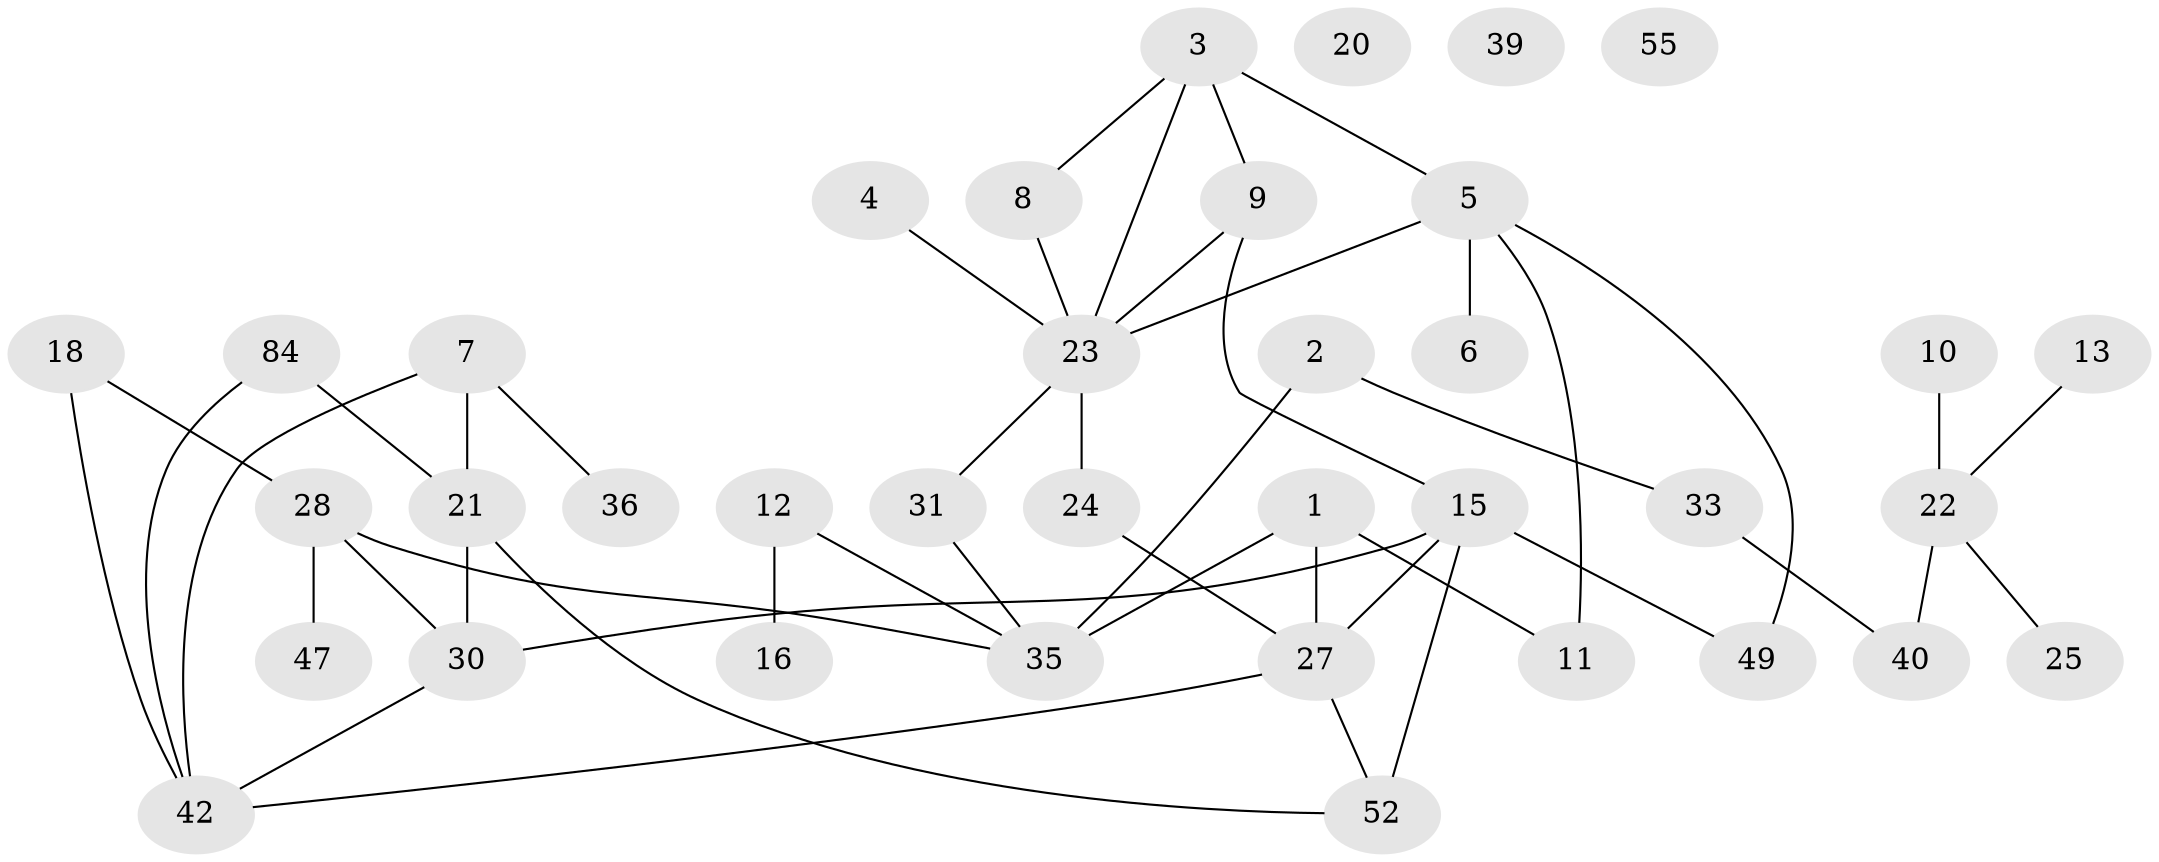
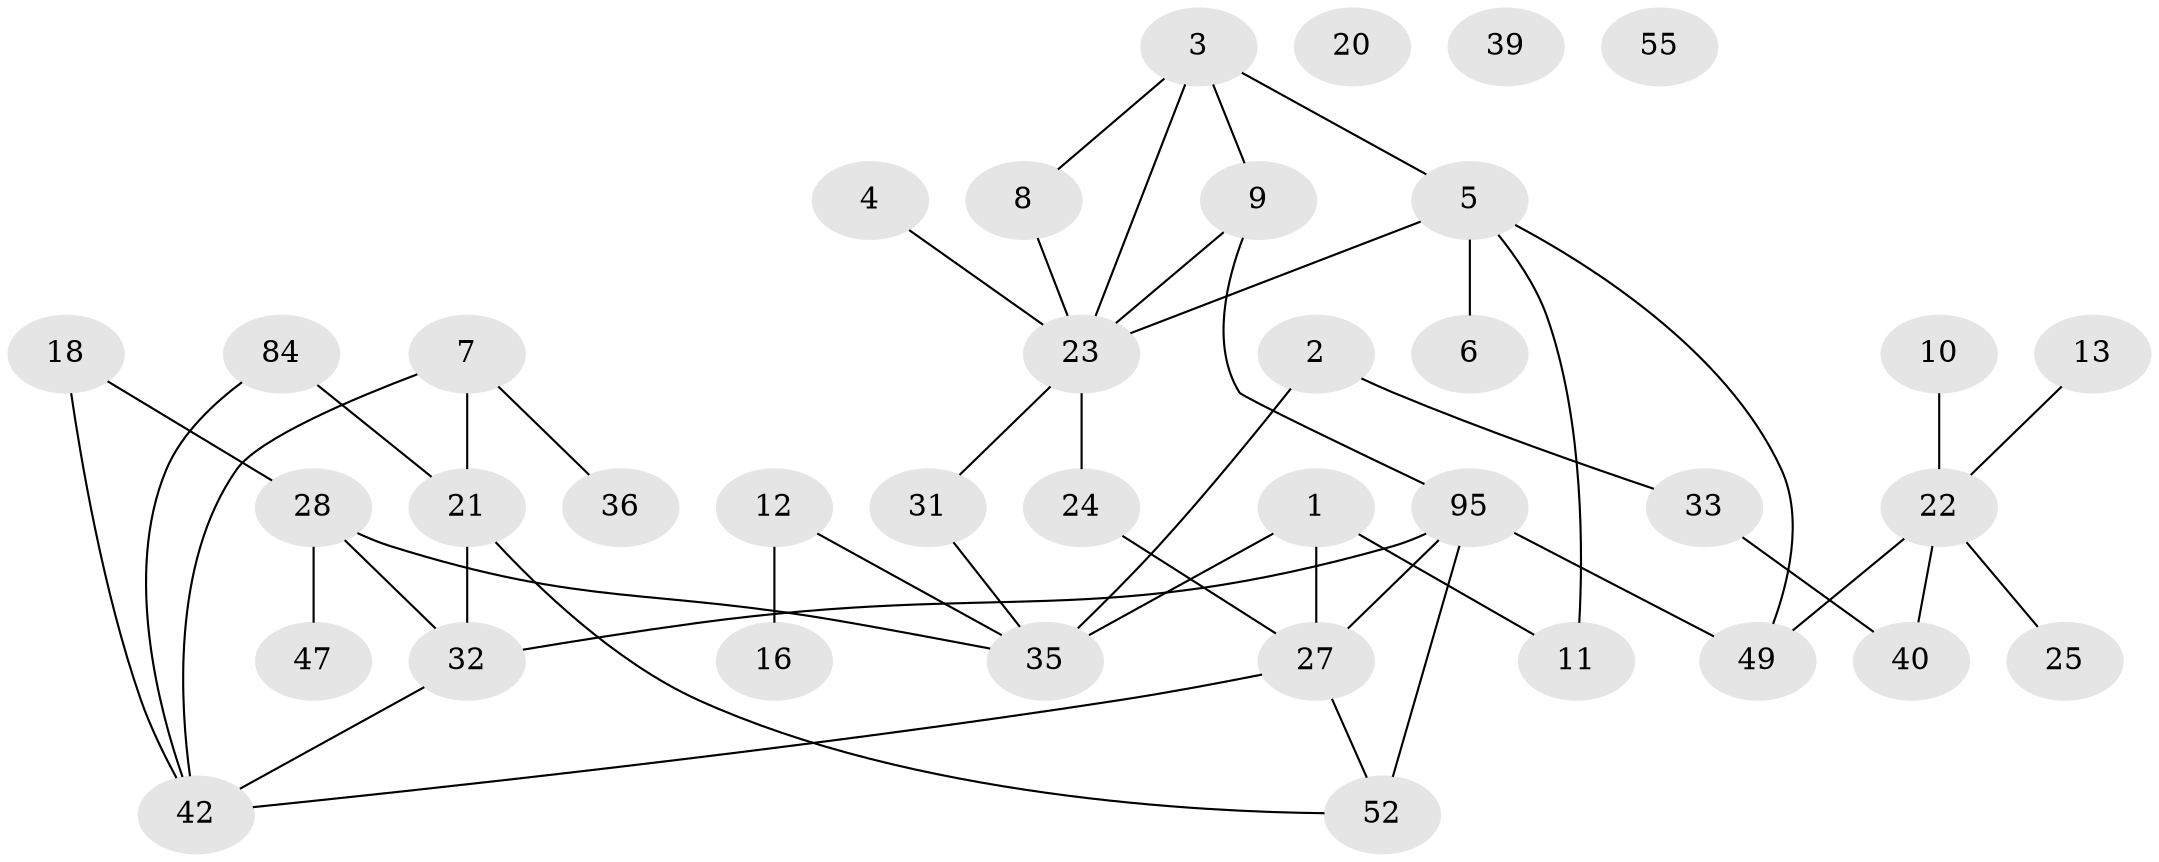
(1470, 508) -> (1470, 508)
none -> (1848, 585)
(467, 661) -> (467, 661)
